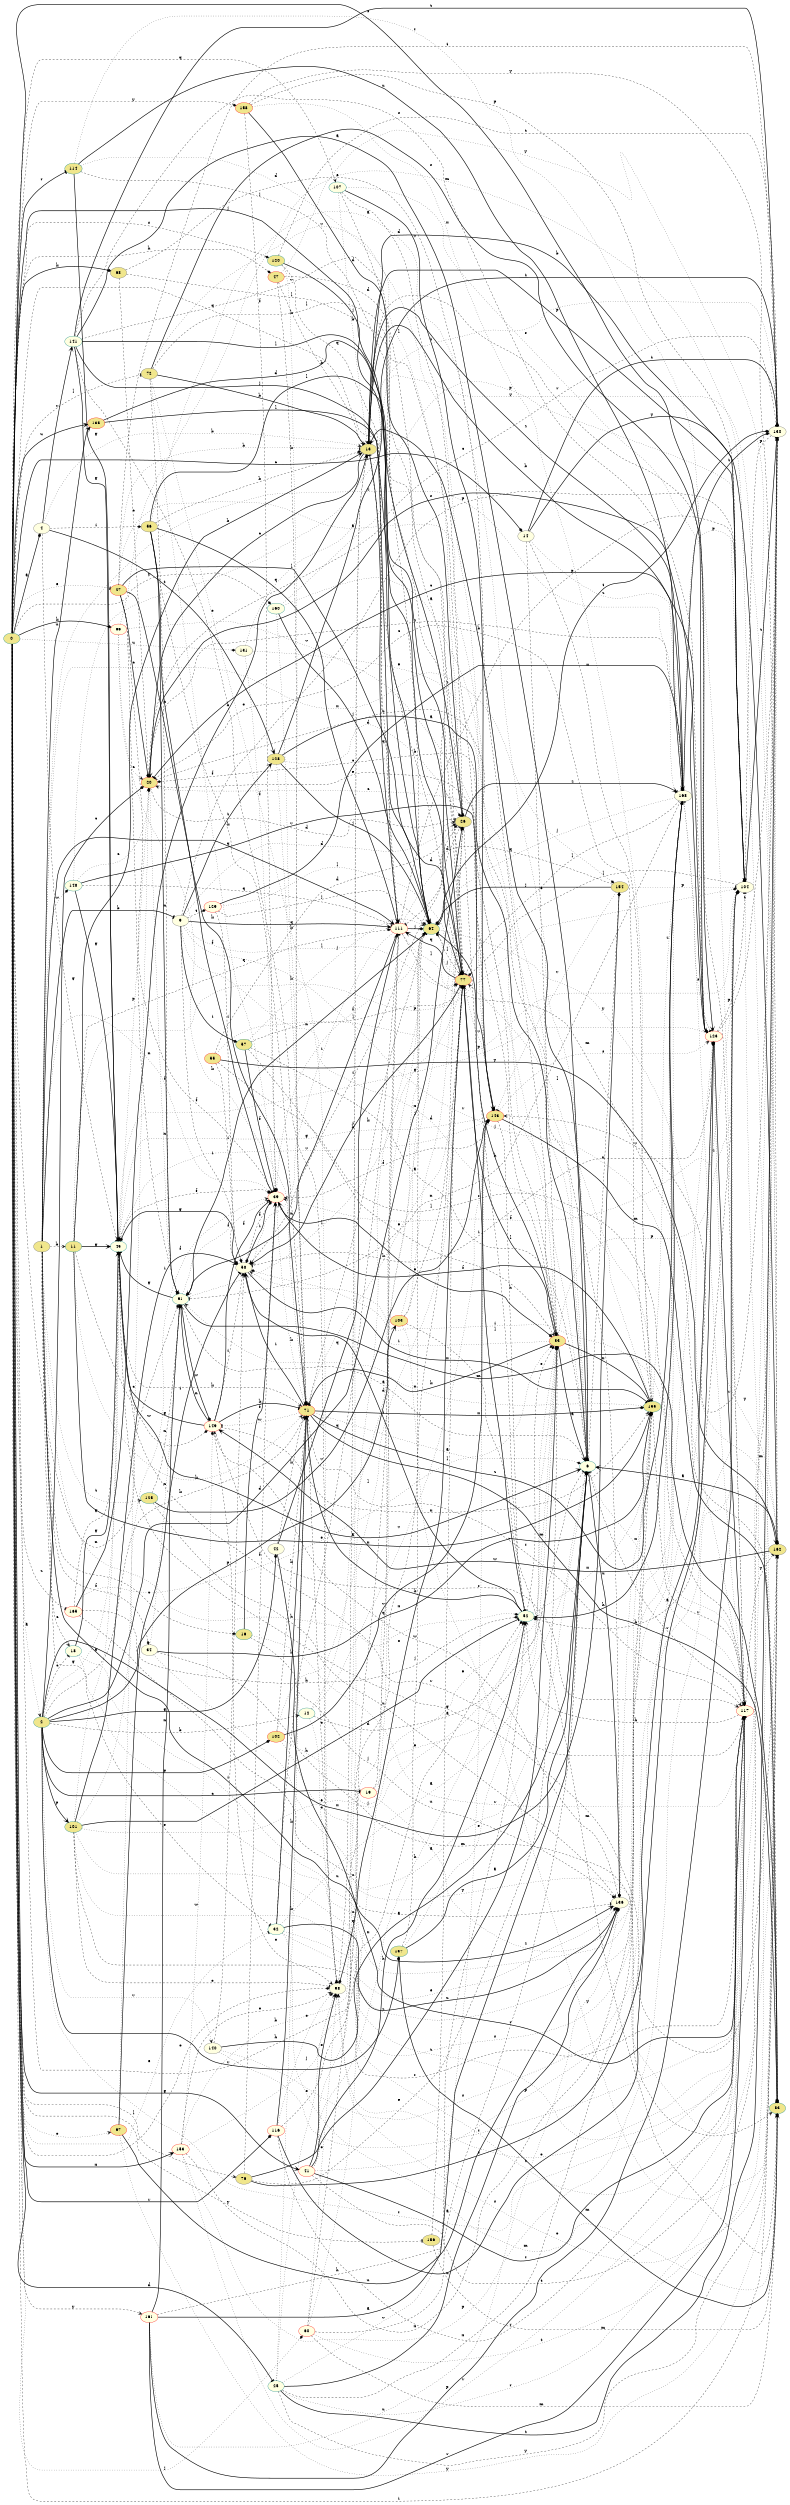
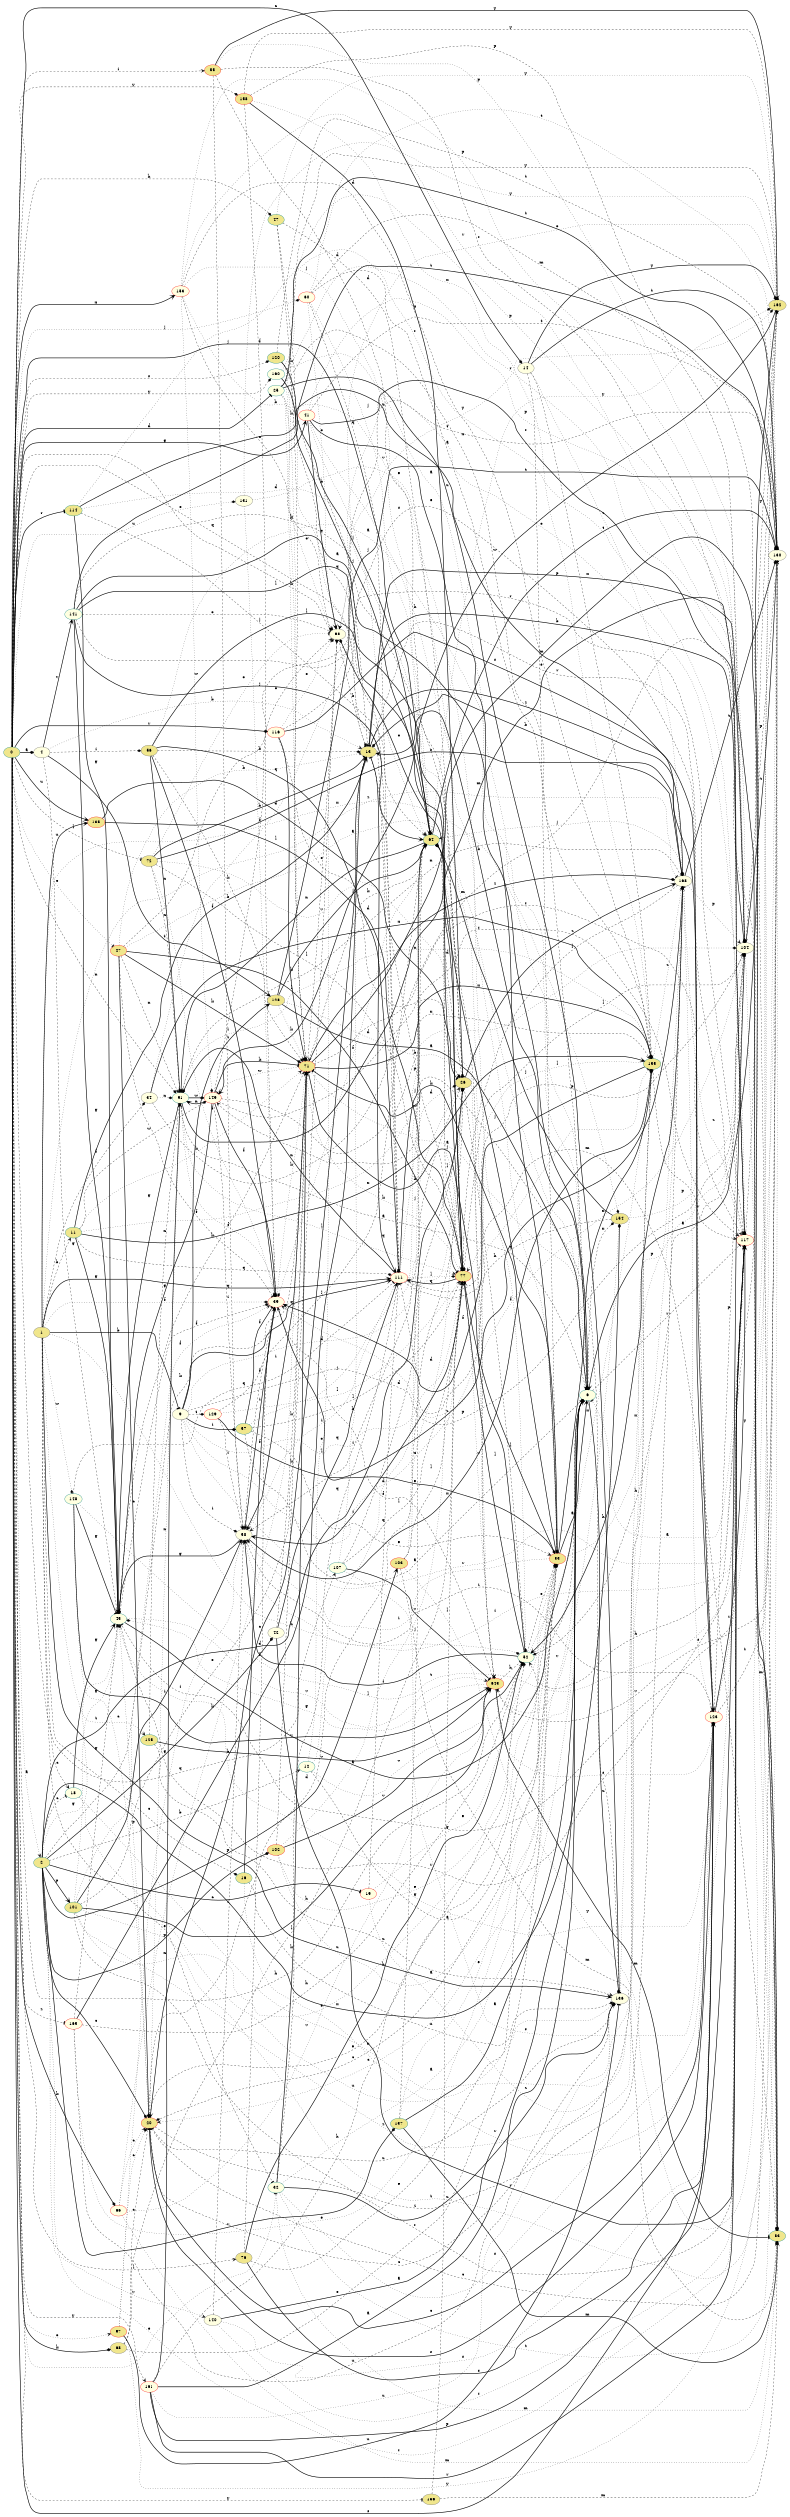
(276, 277) -> (276, 220)
(495, 1116) -> (495, 1684)
(137, 1691) -> (147, 1926)
(21, 2263) -> (17, 324)
